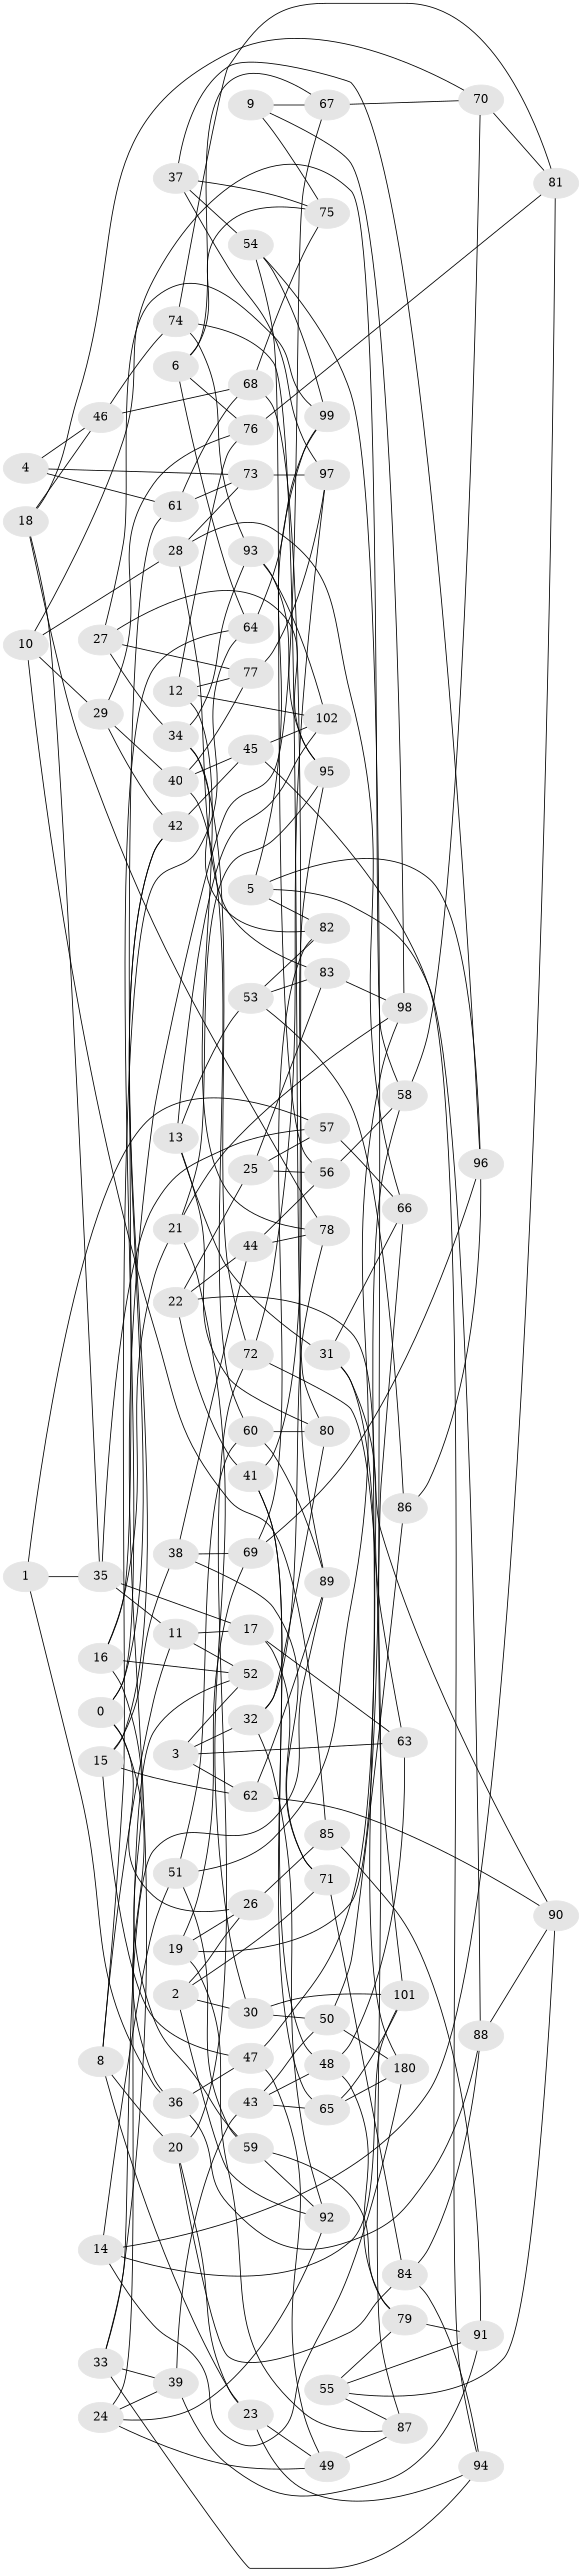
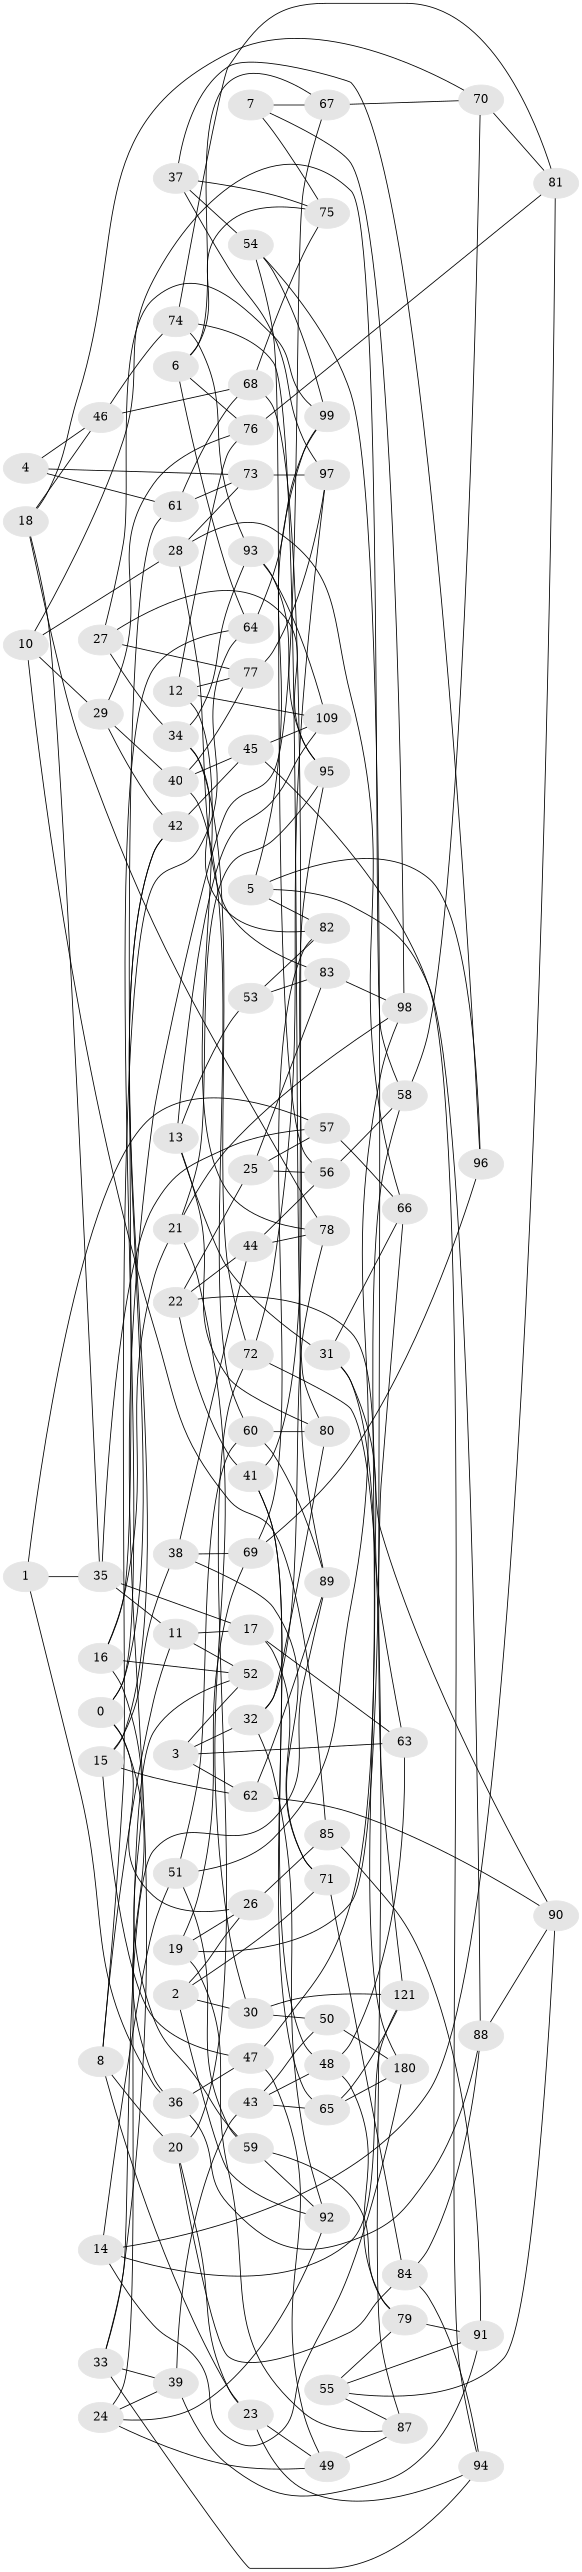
(251, 105) -> (251, 105)
(327, 719) -> (327, 719)
(405, 1508) -> none
(405, 1996) -> (405, 1996)
